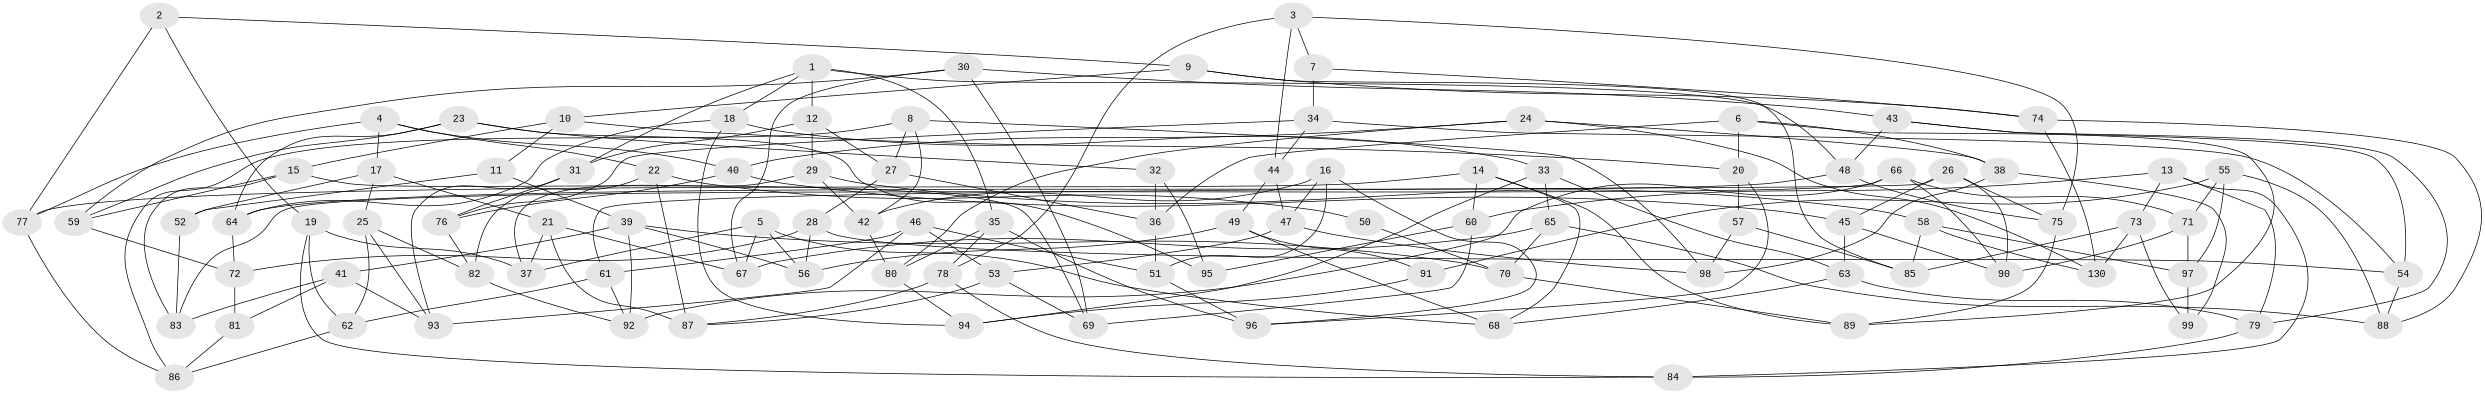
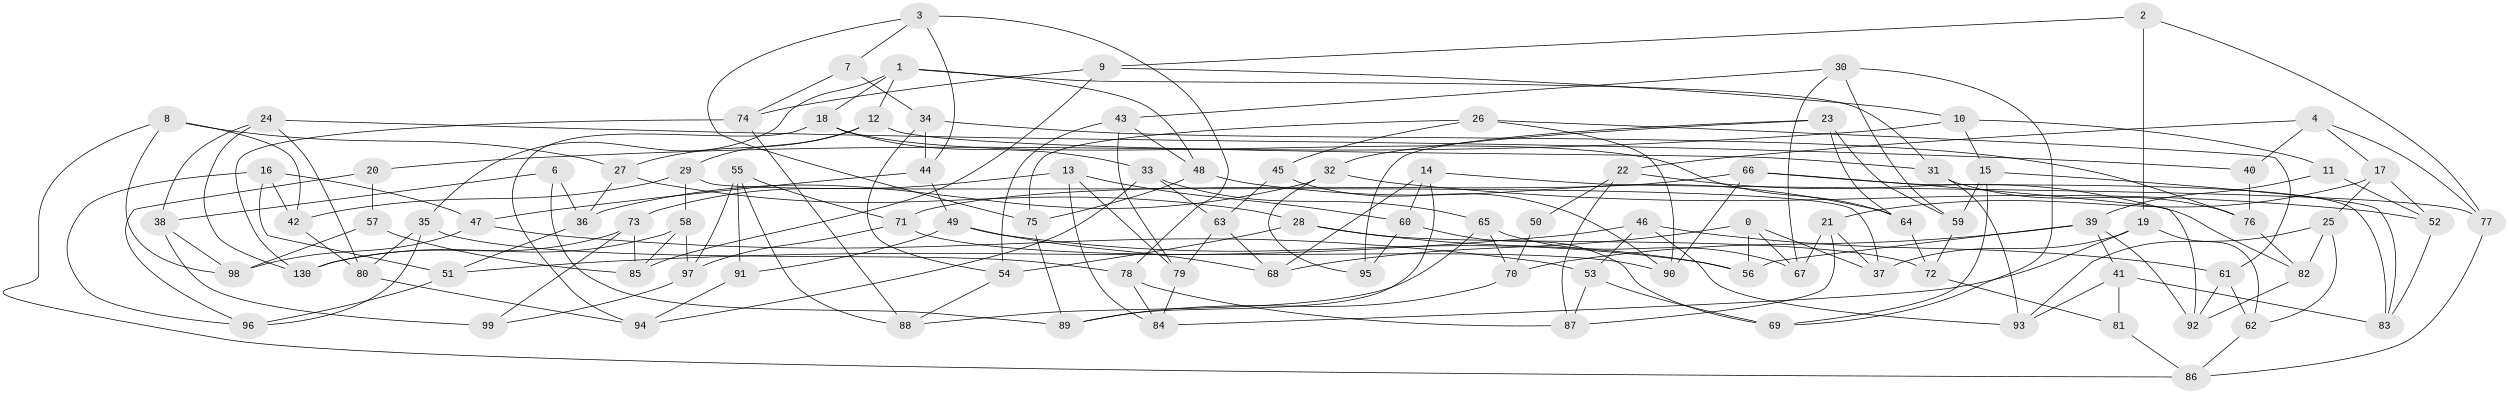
(1738, 145) -> none
(1450, 198) -> none
none -> (1882, 198)
(760, 223) -> (1748, 223)
